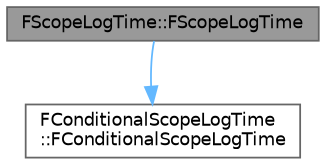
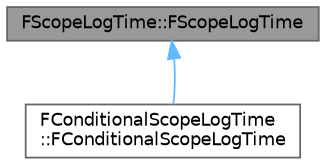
(151, 64) -> (175, 81)
